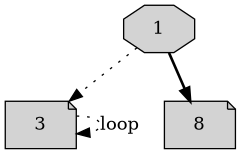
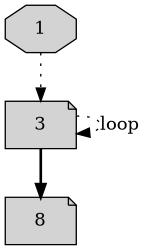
(177, 71) -> (41, 166)
